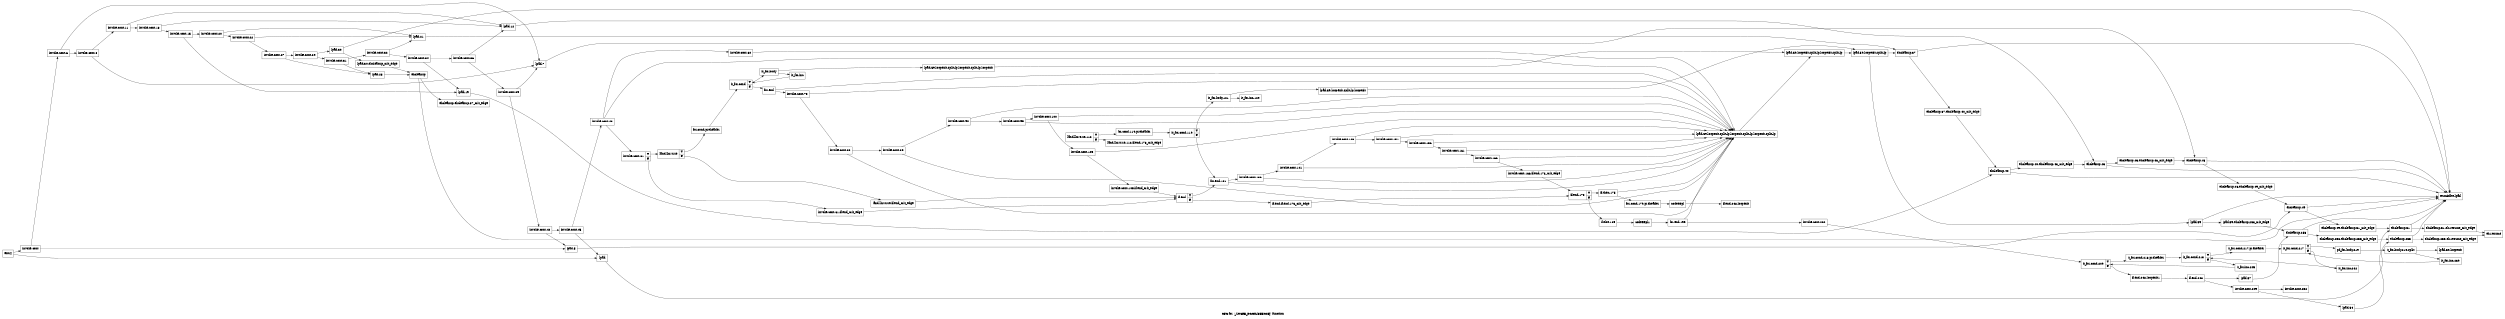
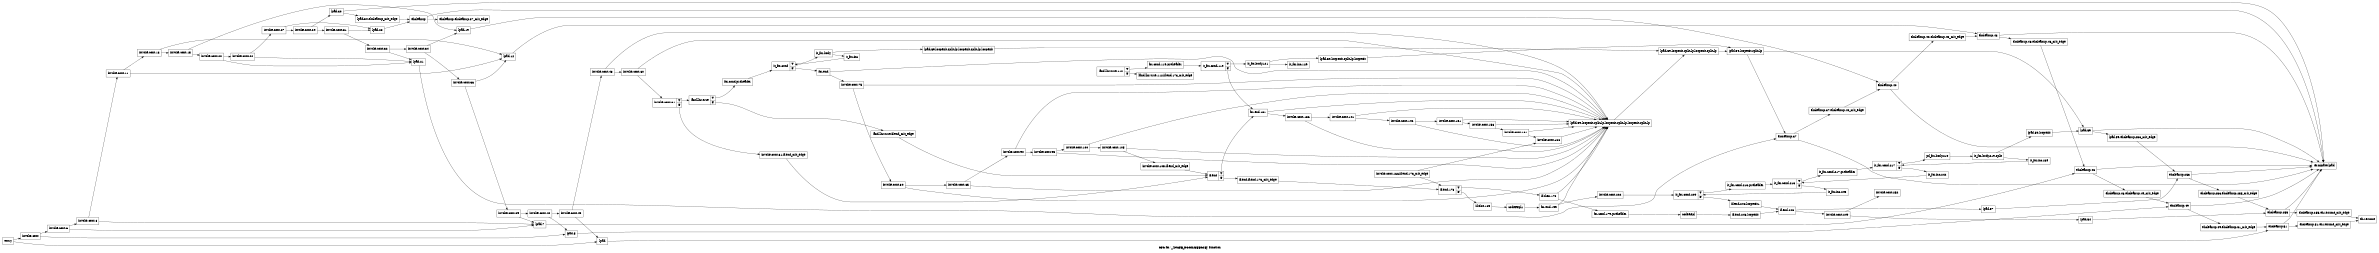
none -> (2064, 132)
(618, 138) -> (649, 86)
(1508, 165) -> (1470, 158)
none -> (1768, 213)
